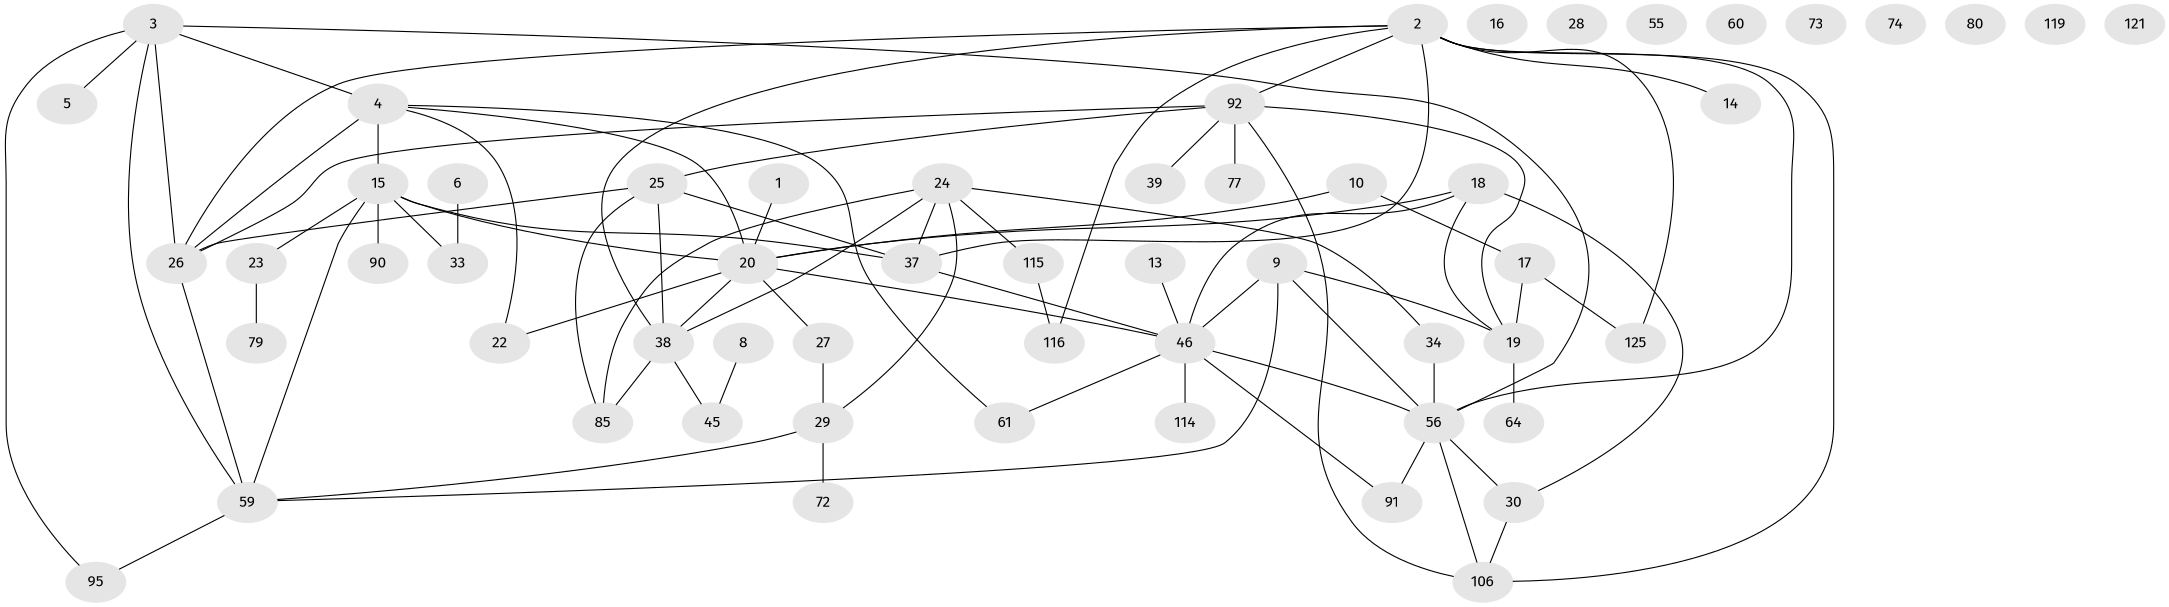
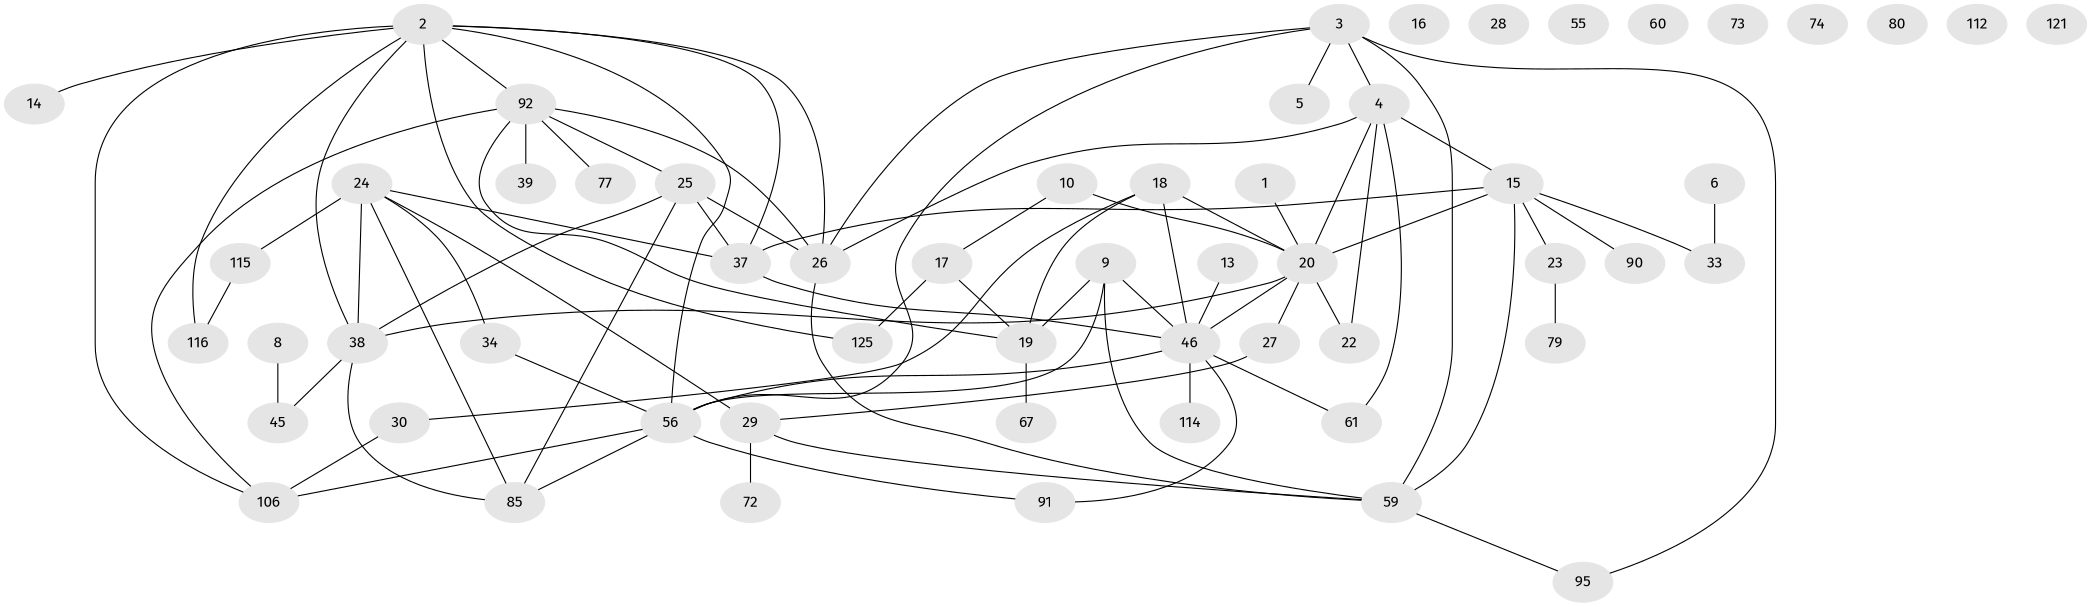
(2055, 24) -> (1977, 24)
(1514, 423) -> (1026, 423)
(1474, 463) -> (593, 463)
